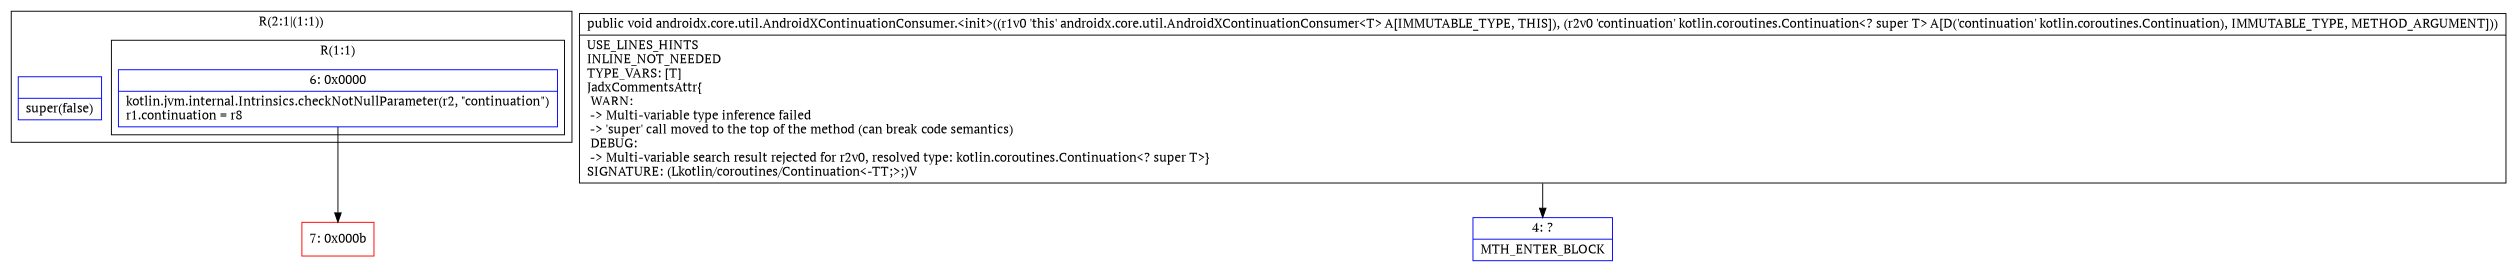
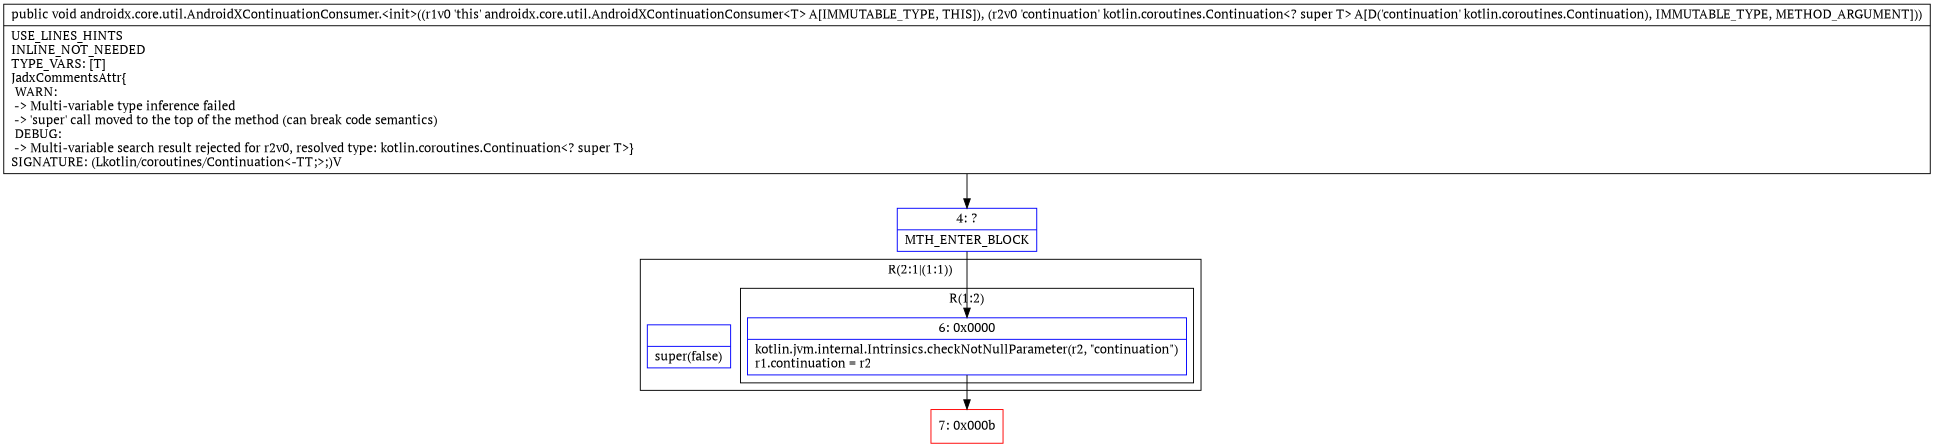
(338, 51) -> (967, 299)
(184, 116) -> (813, 364)
none -> (967, 280)
